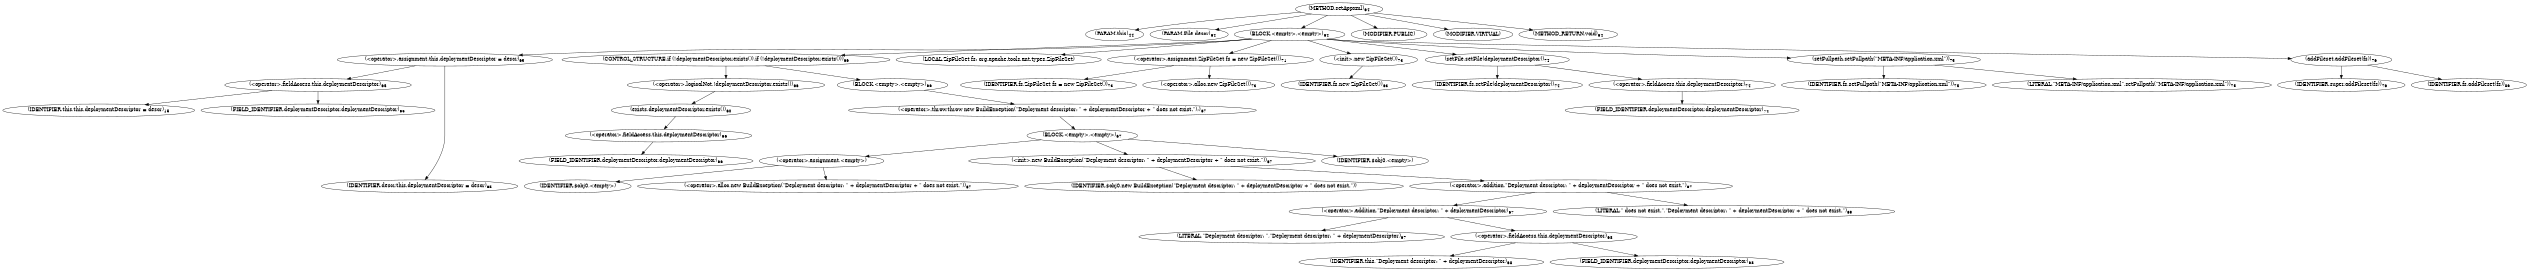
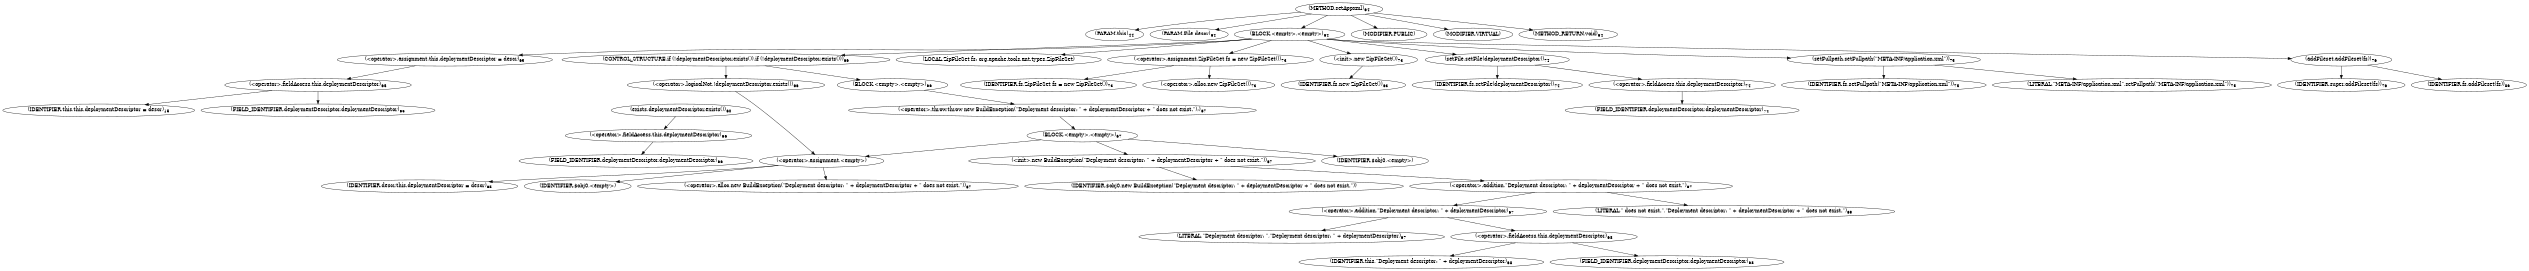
(1284, 59) -> (1284, 59)
(705, 97) -> (775, 121)
(445, 124) -> (635, 174)
